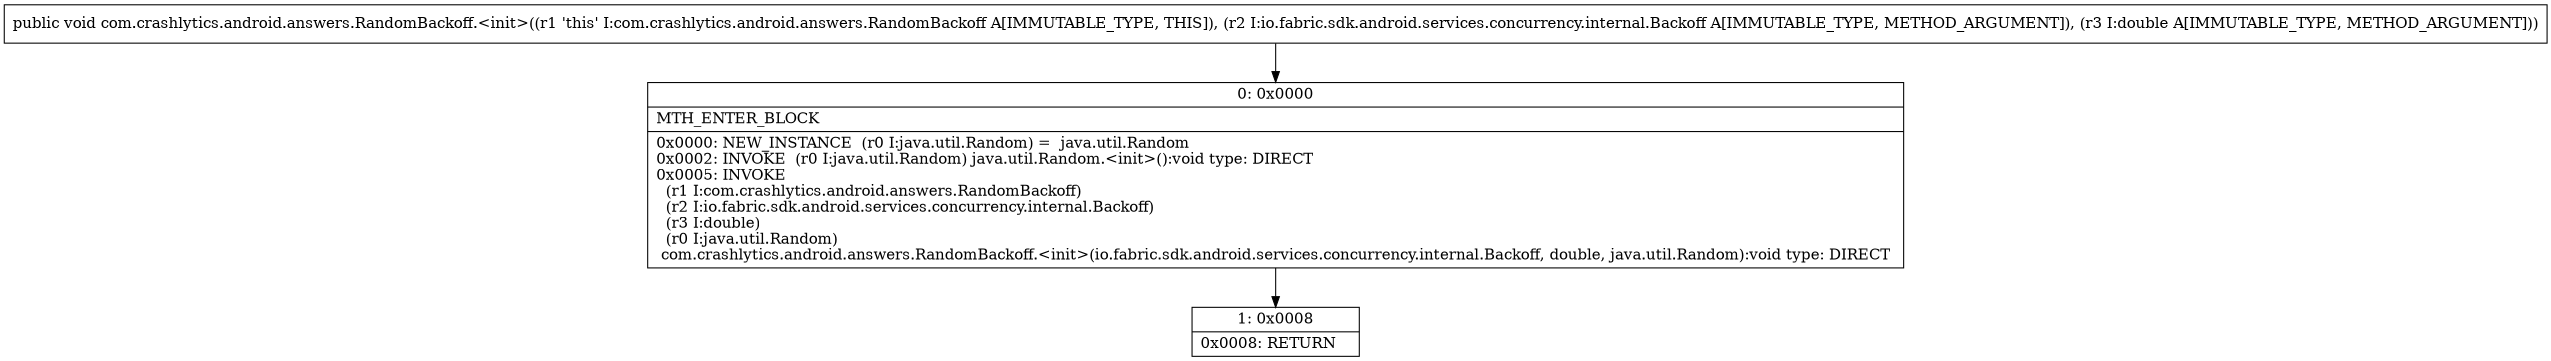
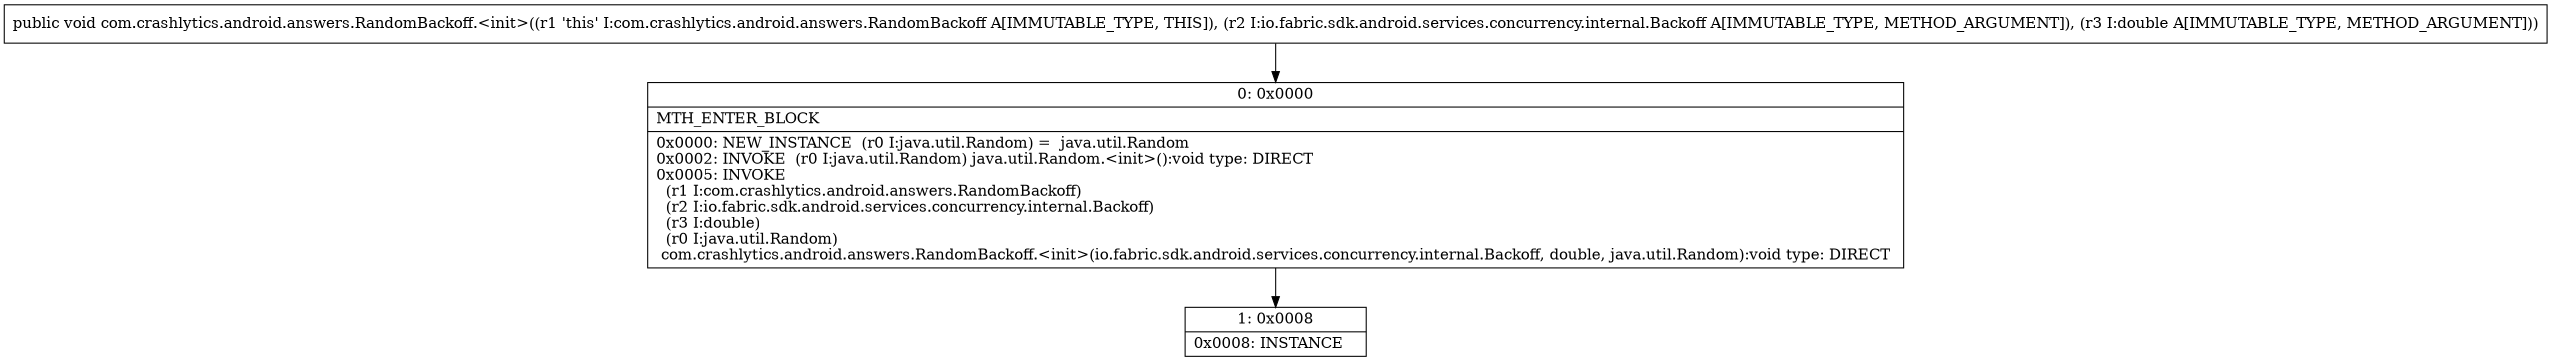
(1276, 344) -> (1276, 344)
